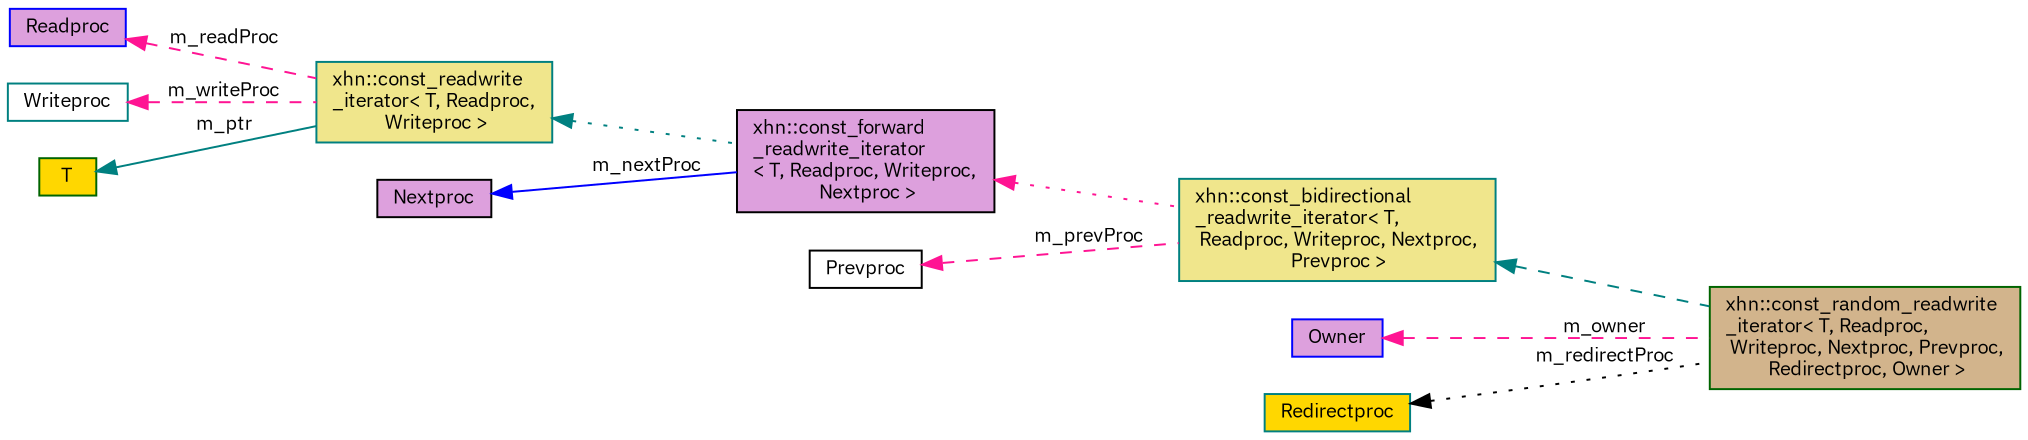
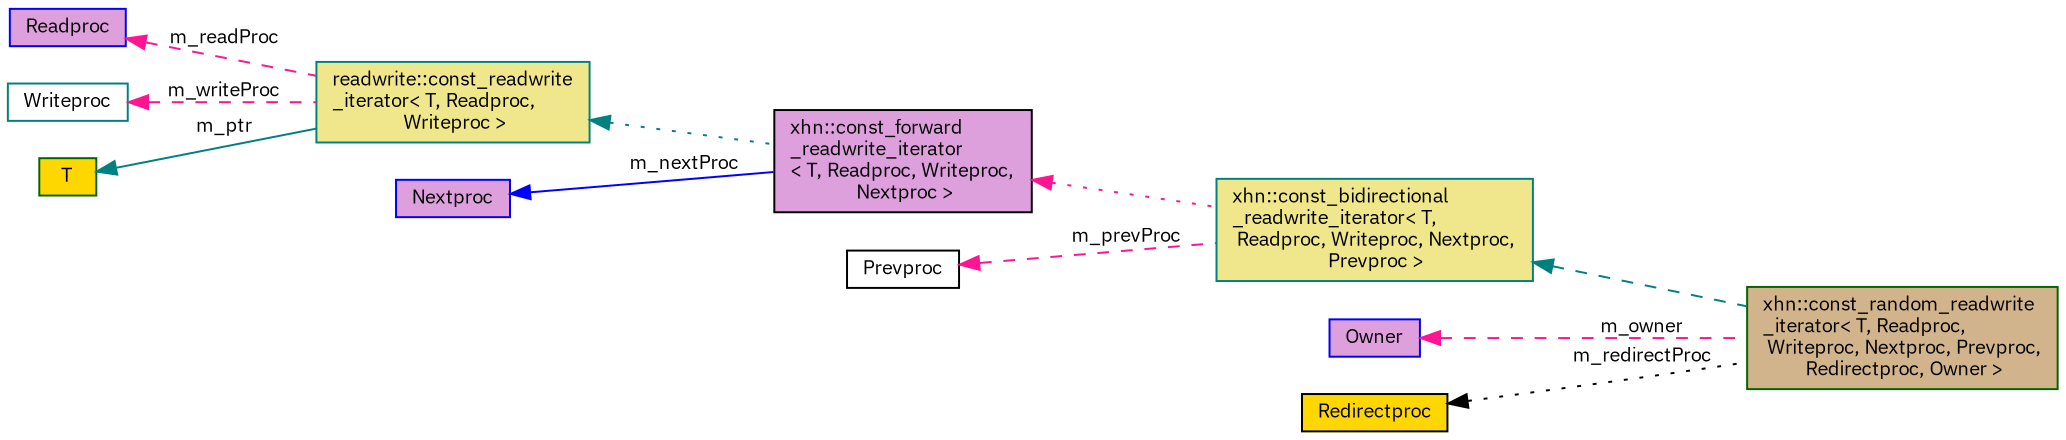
(434, 102) -> (453, 102)
(434, 198) -> (453, 198)
(1337, 413) -> (1375, 413)
